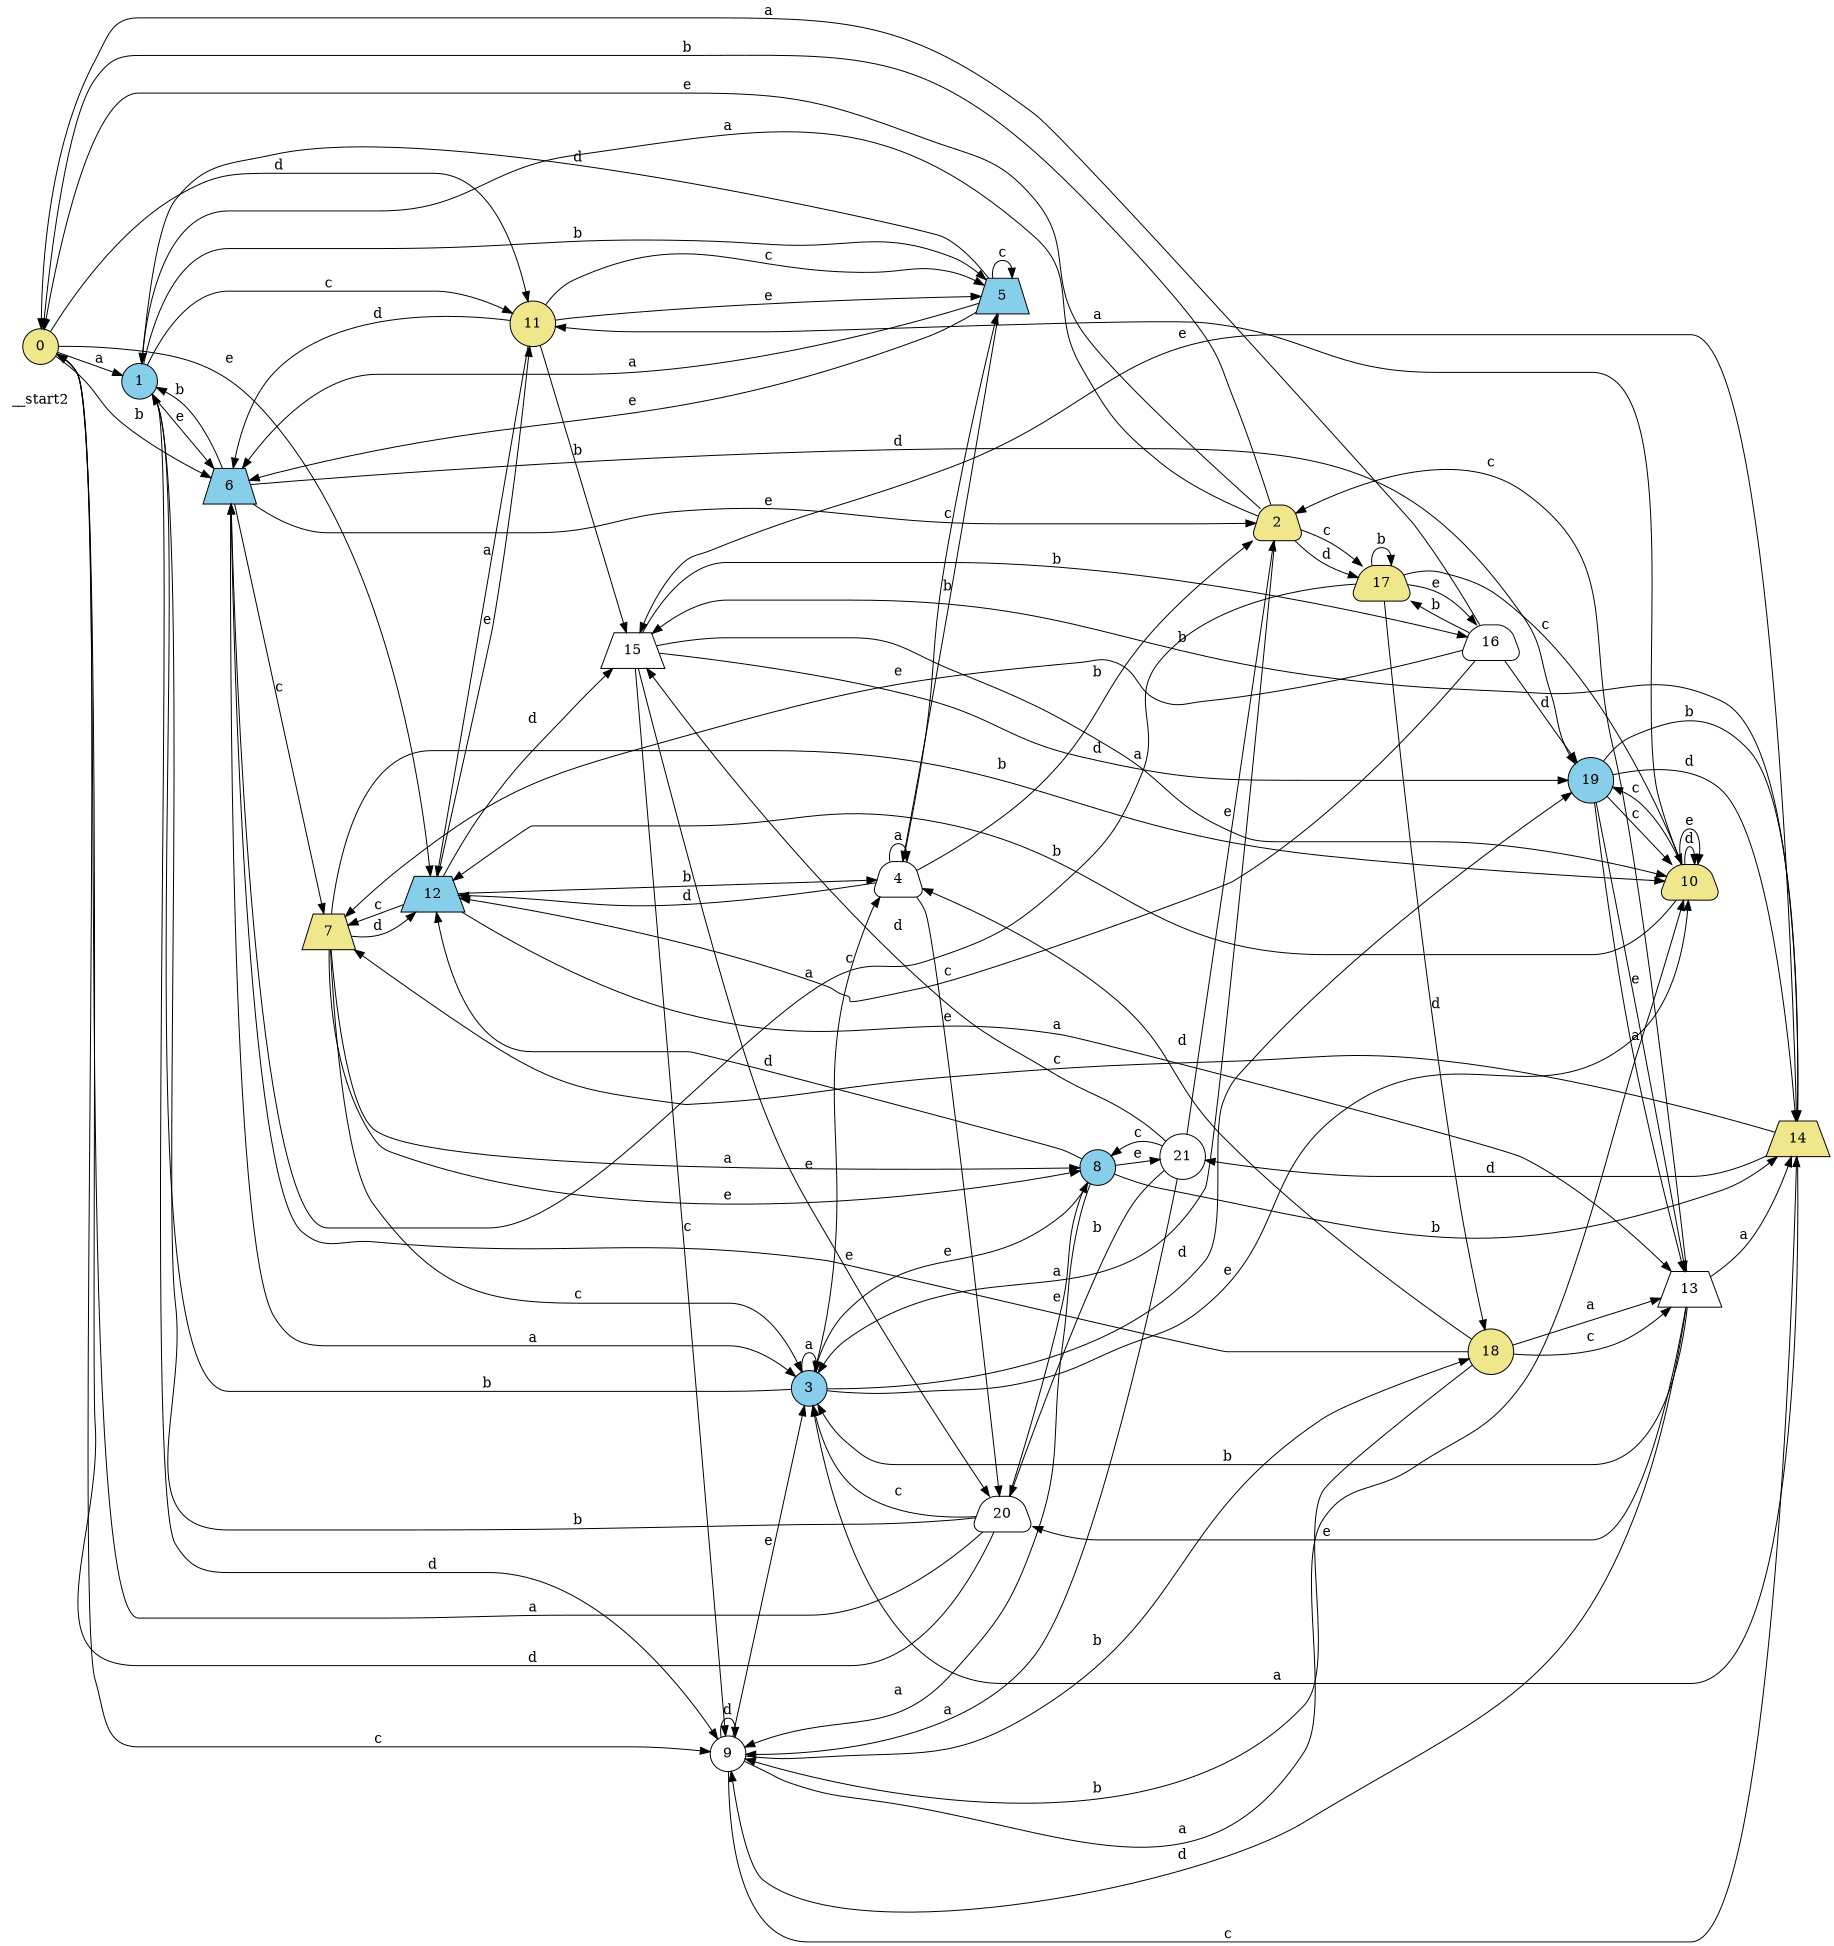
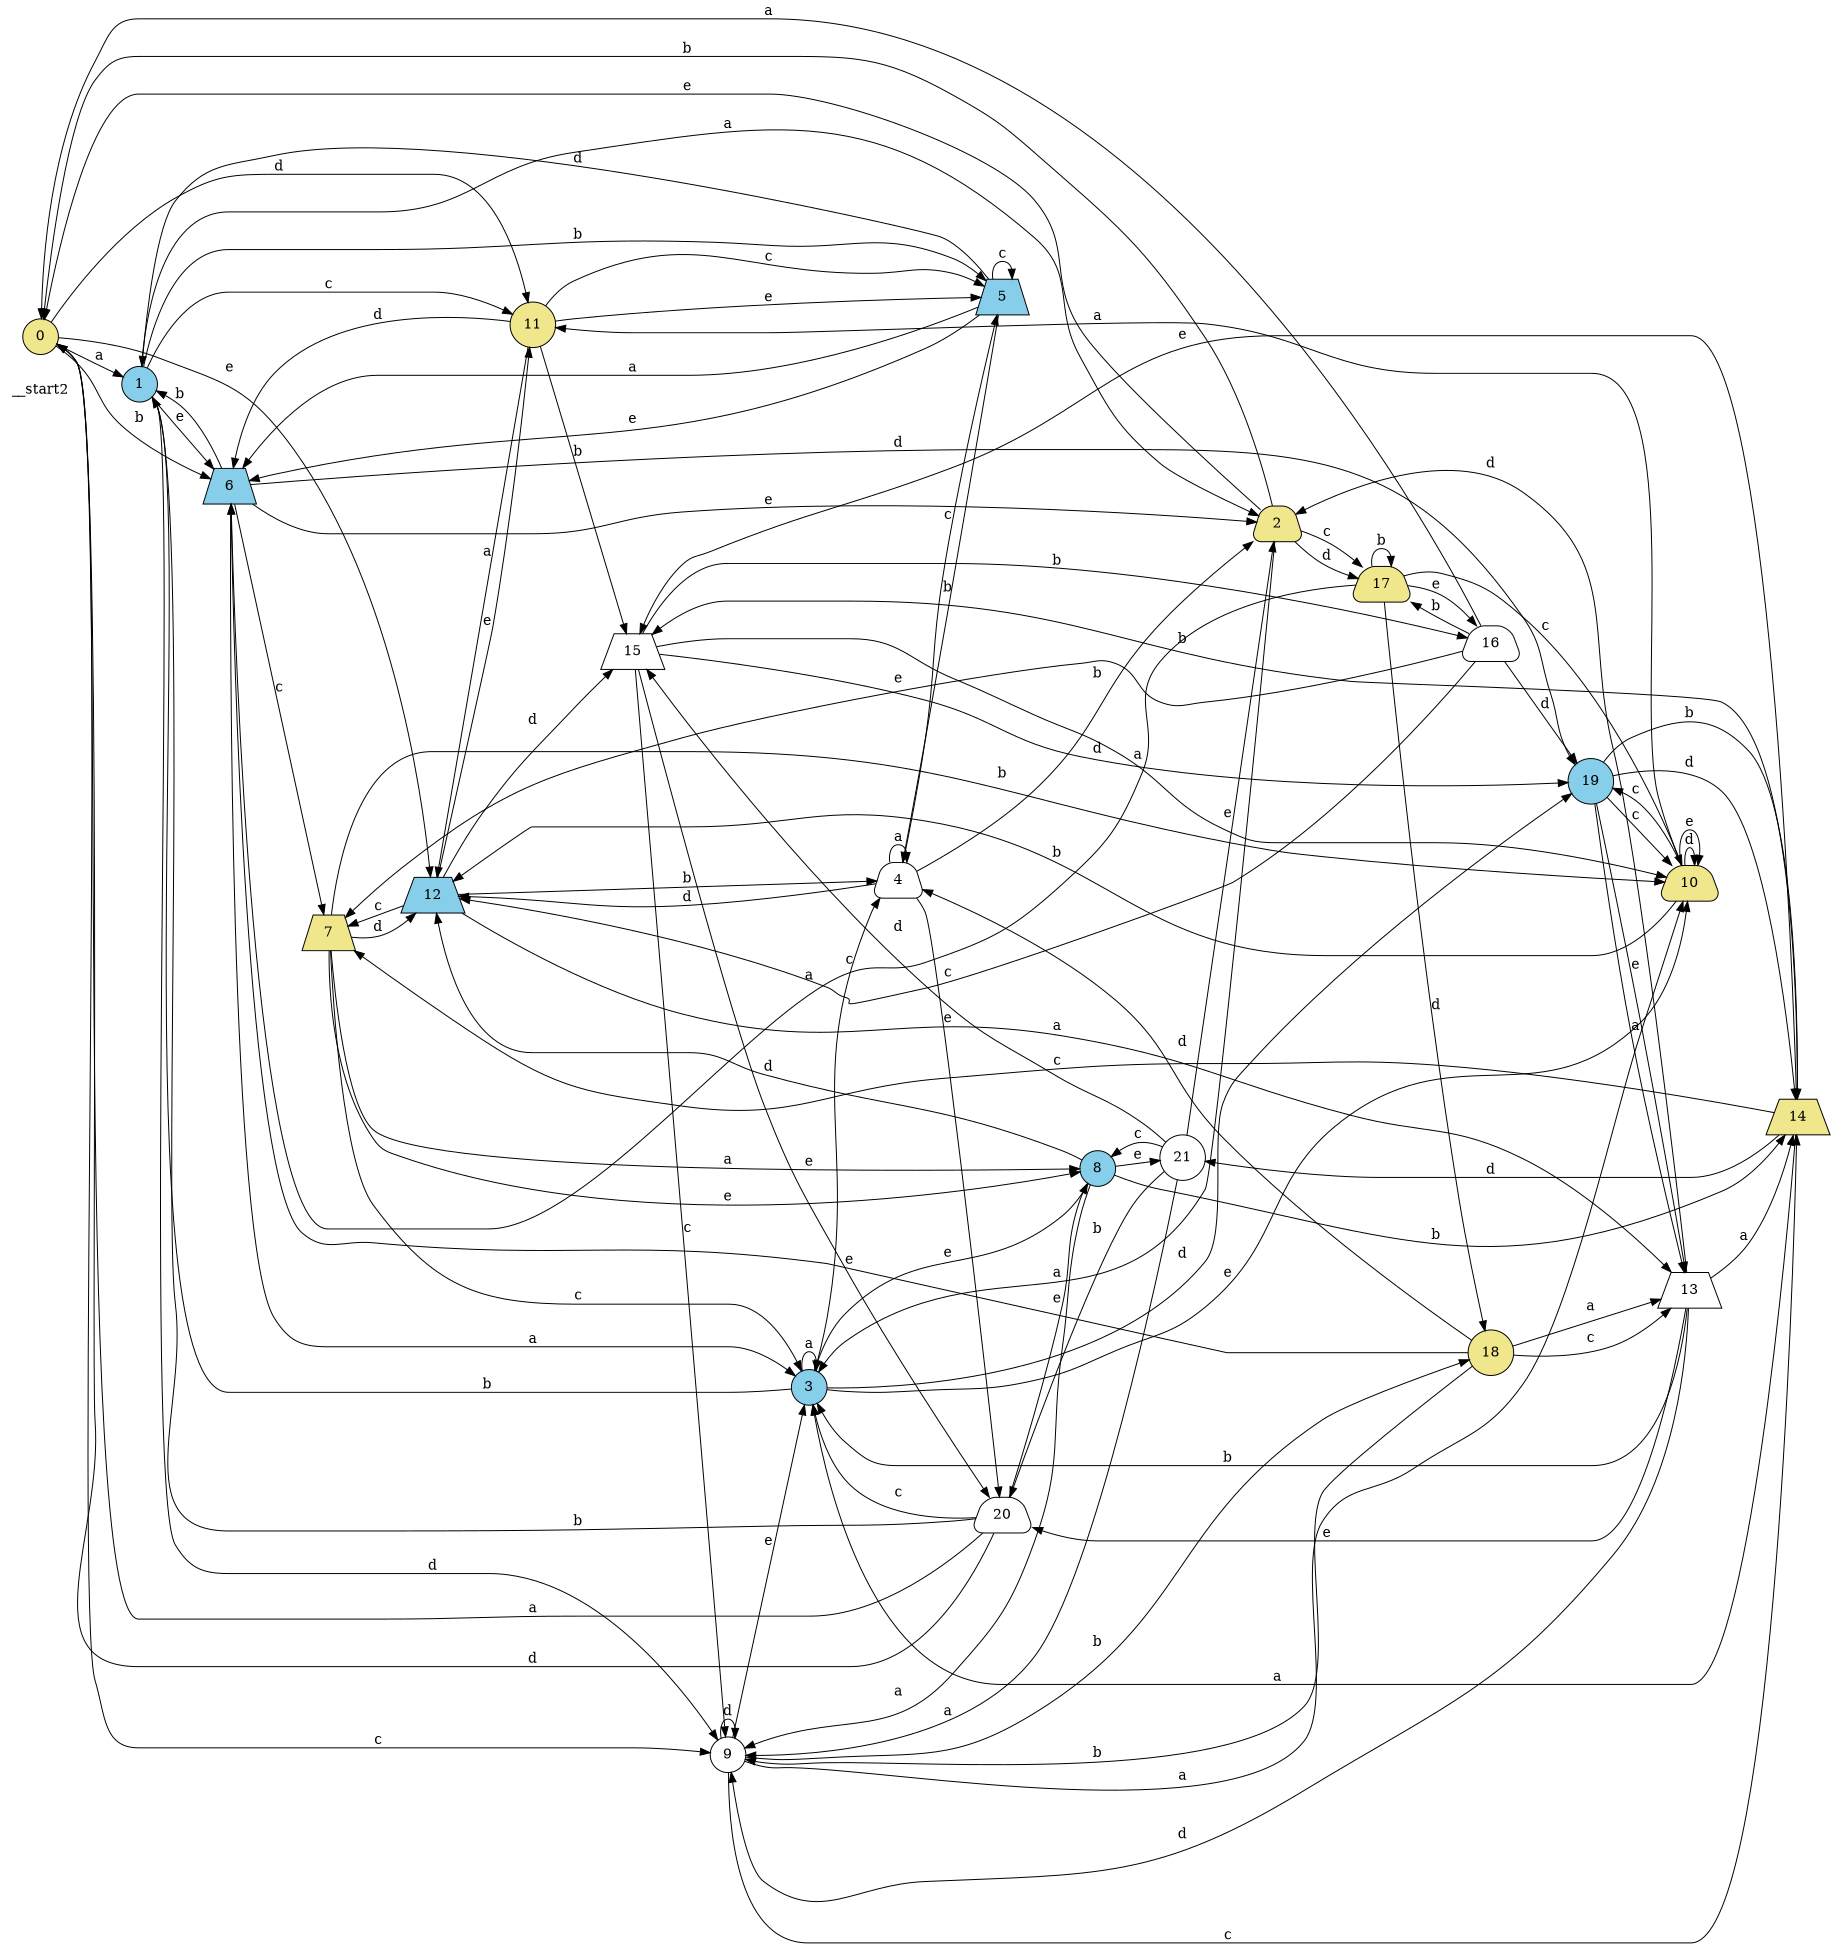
(739, 134) -> (727, 133)
(1491, 463) -> (1491, 464)
